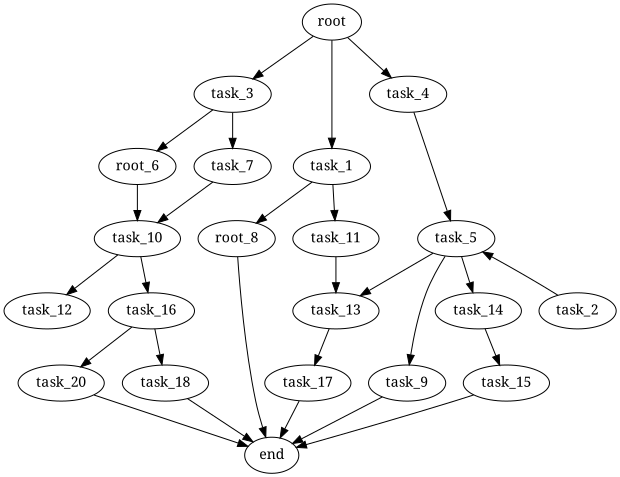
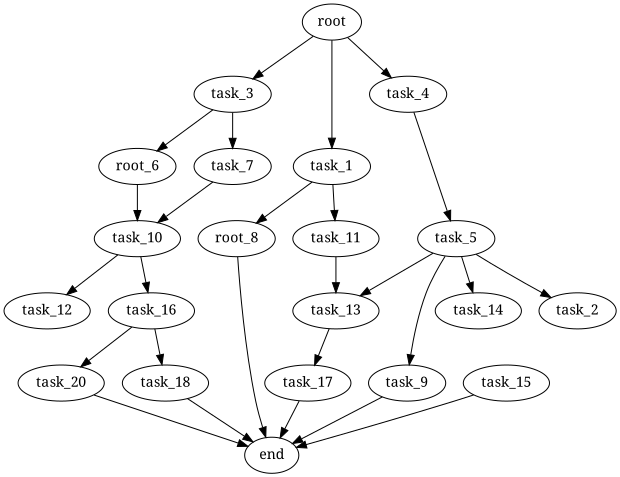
(525, 275) -> (509, 274)
(491, 342) -> none
